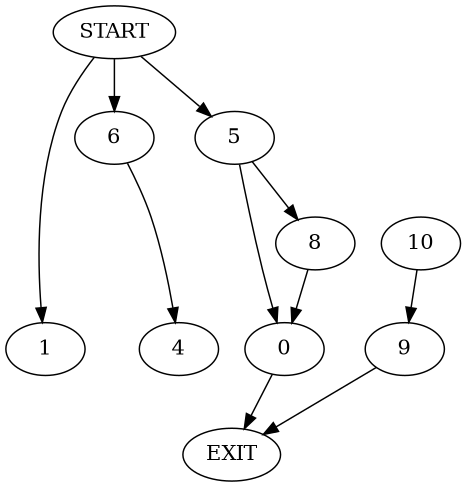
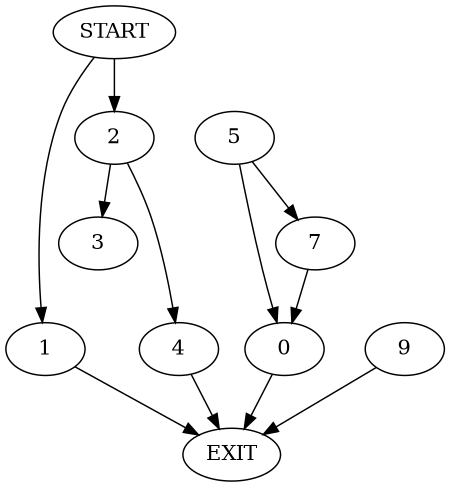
(170, 82) -> none
(114, 138) -> (114, 138)
none -> (98, 243)
(315, 243) -> (315, 243)
(421, 243) -> none
none -> (202, 395)
none -> (130, 397)
